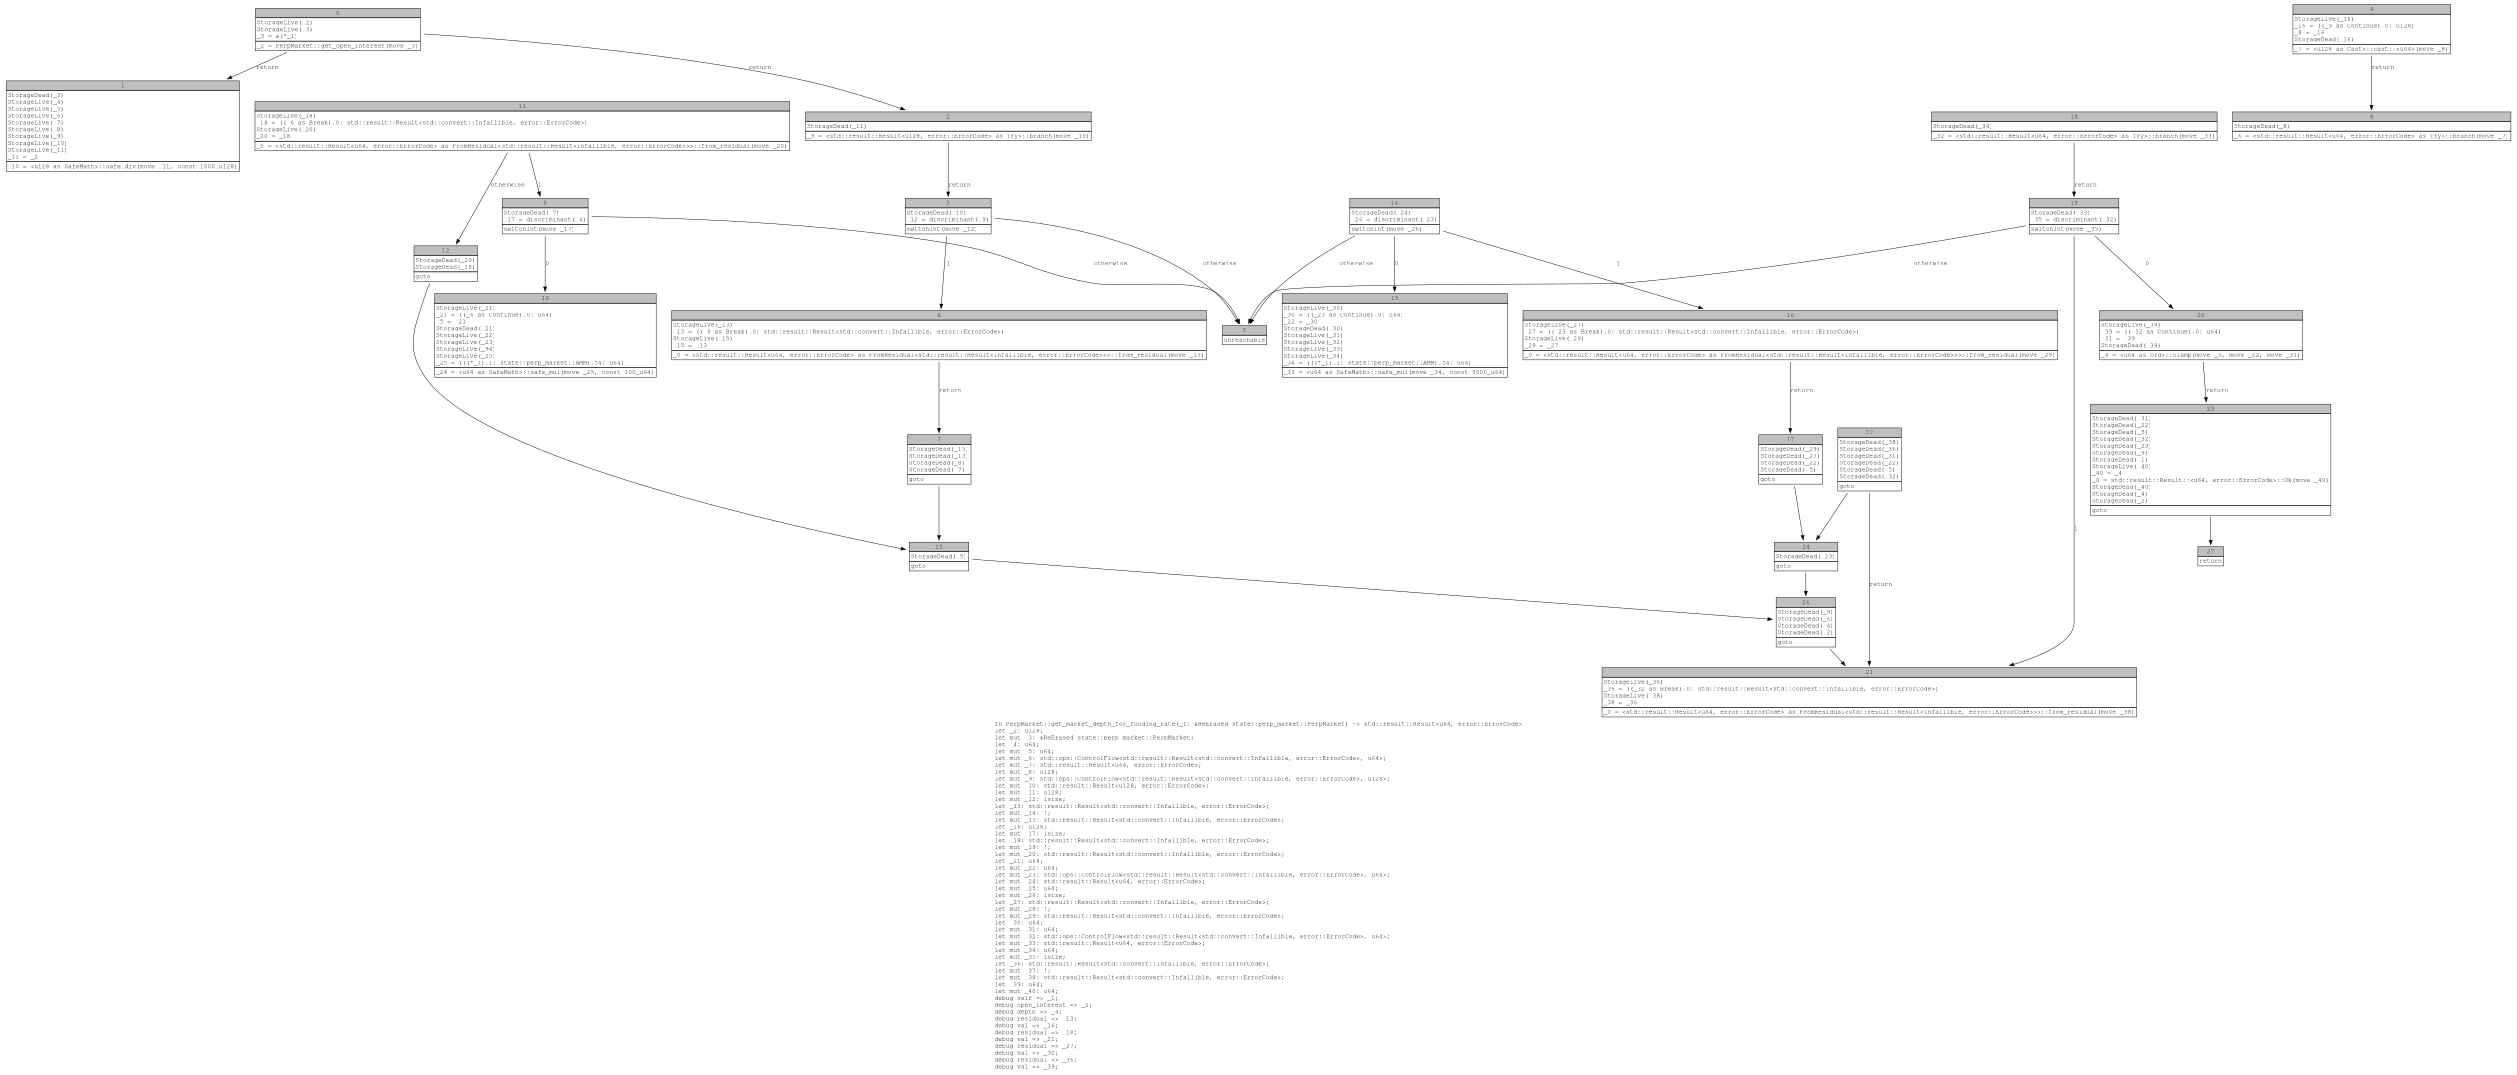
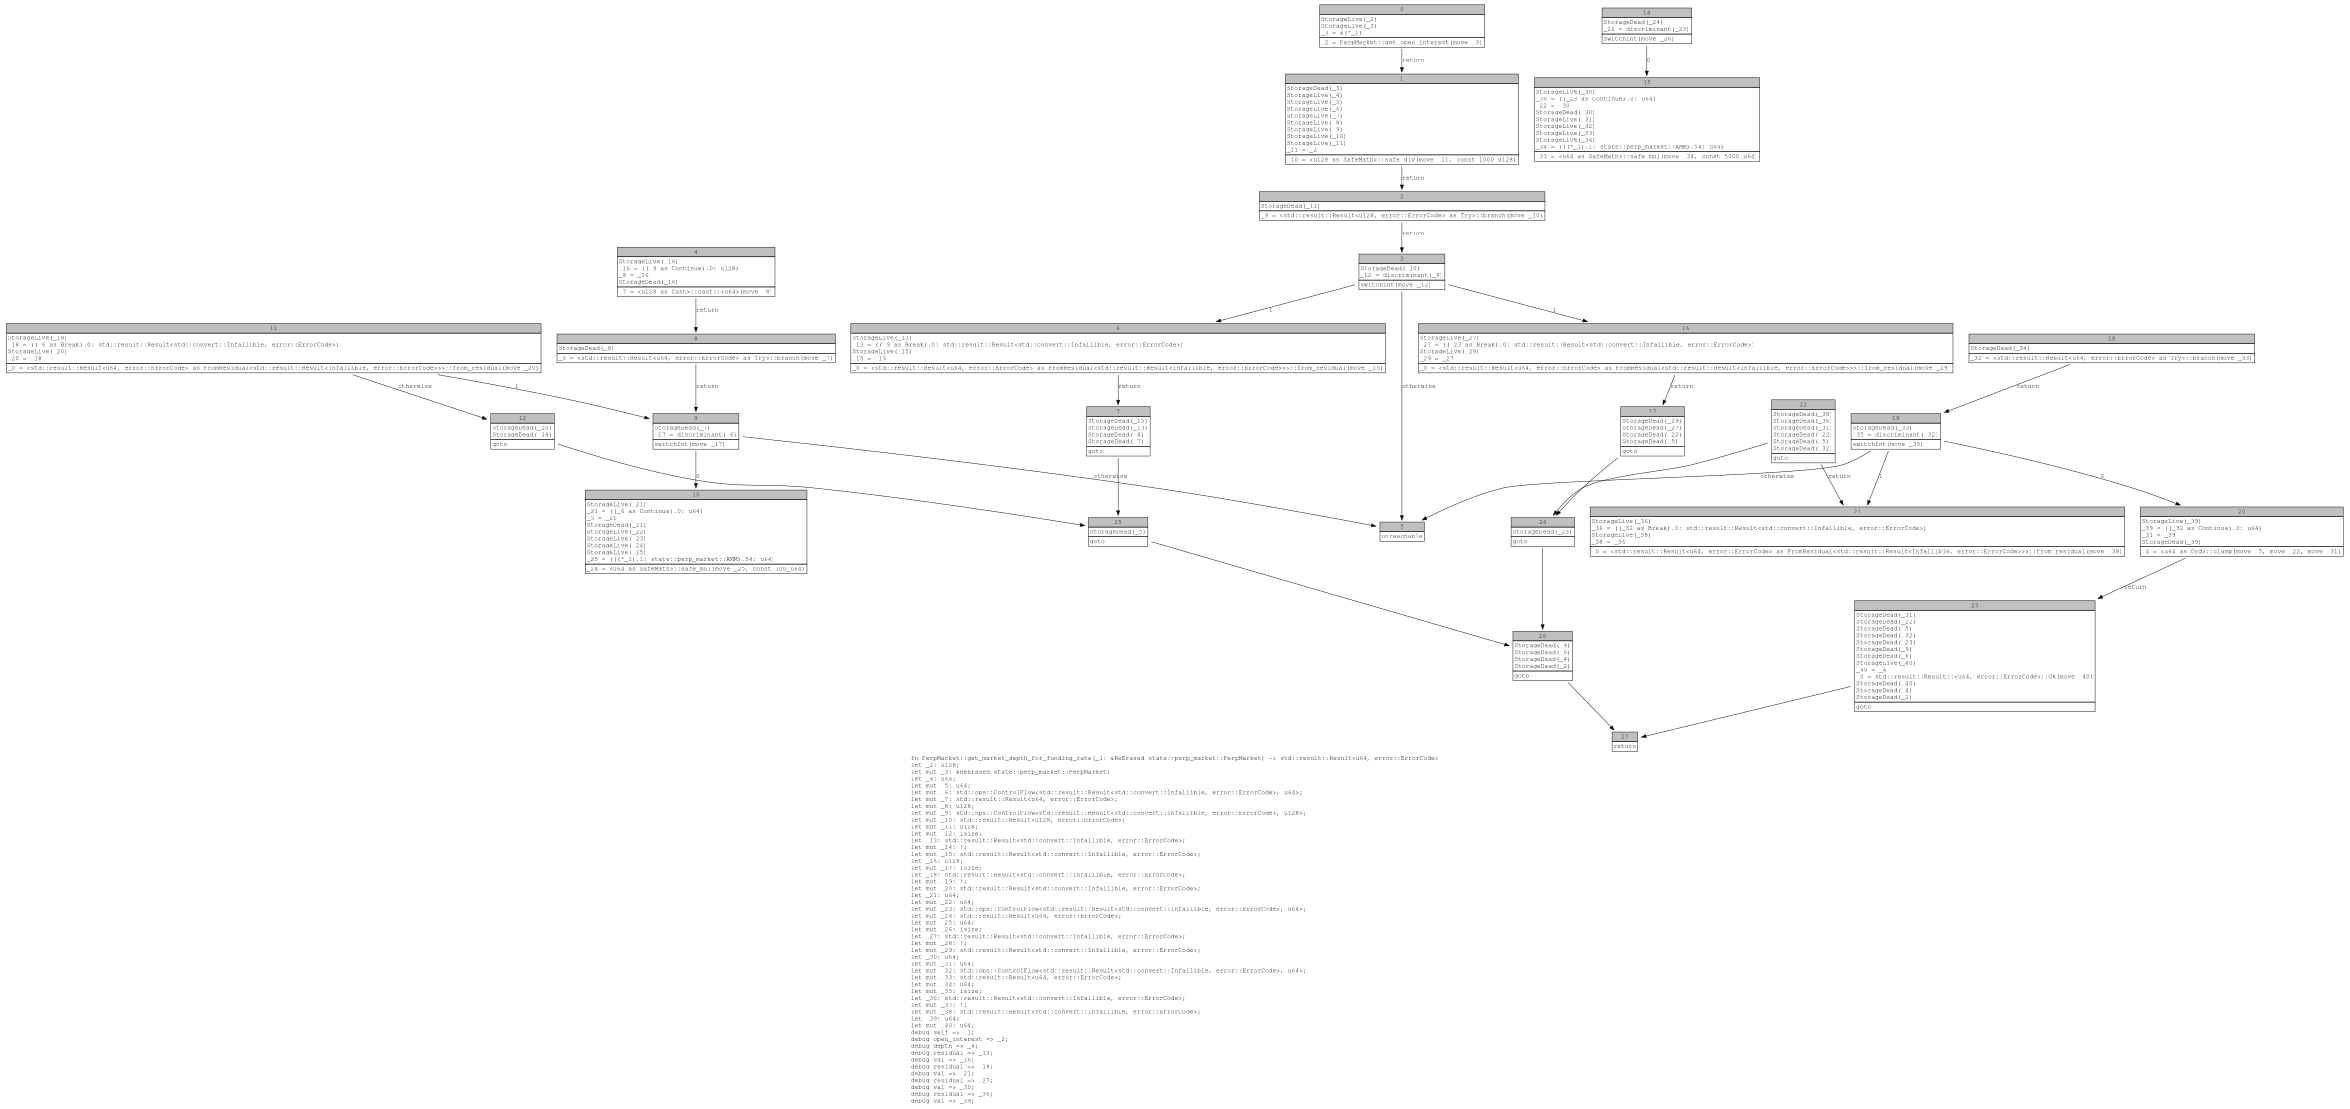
(665, 57) -> (1402, 176)
(1571, 269) -> (1516, 303)
(1298, 271) -> none
(466, 349) -> (617, 545)
none -> (696, 386)
(2120, 459) -> (1884, 656)
(1836, 656) -> (1589, 705)
